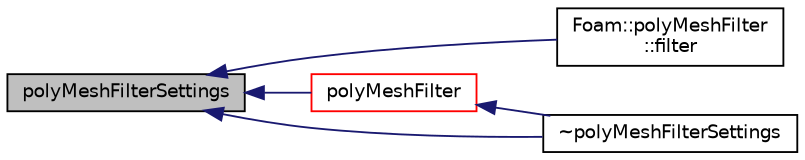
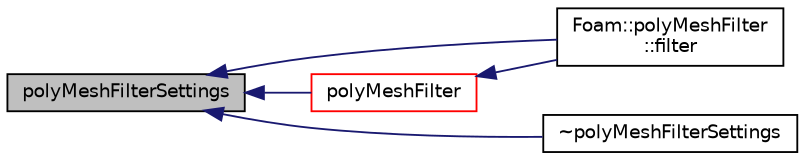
(523, 112) -> (526, 66)
